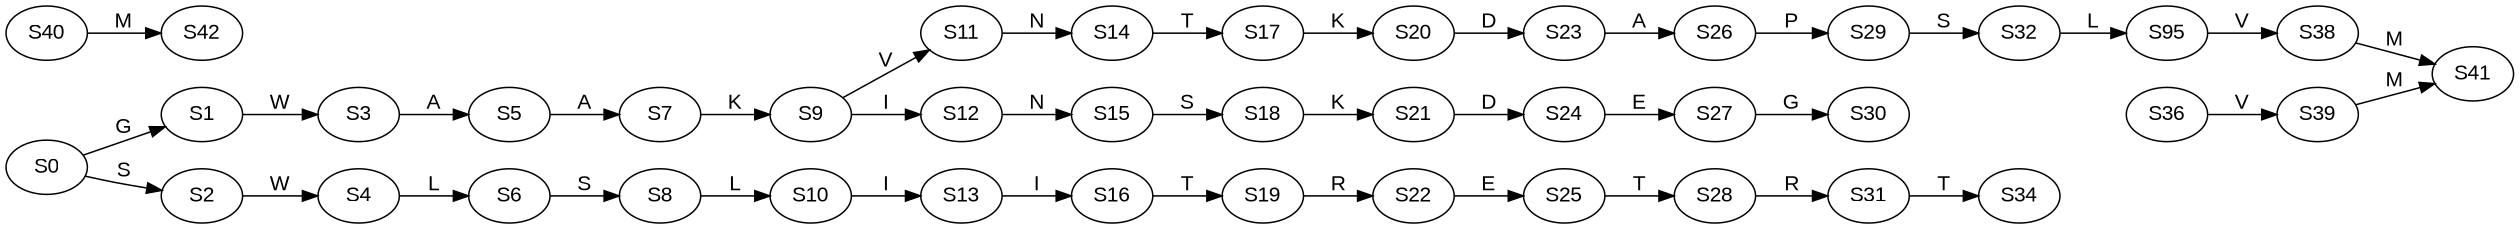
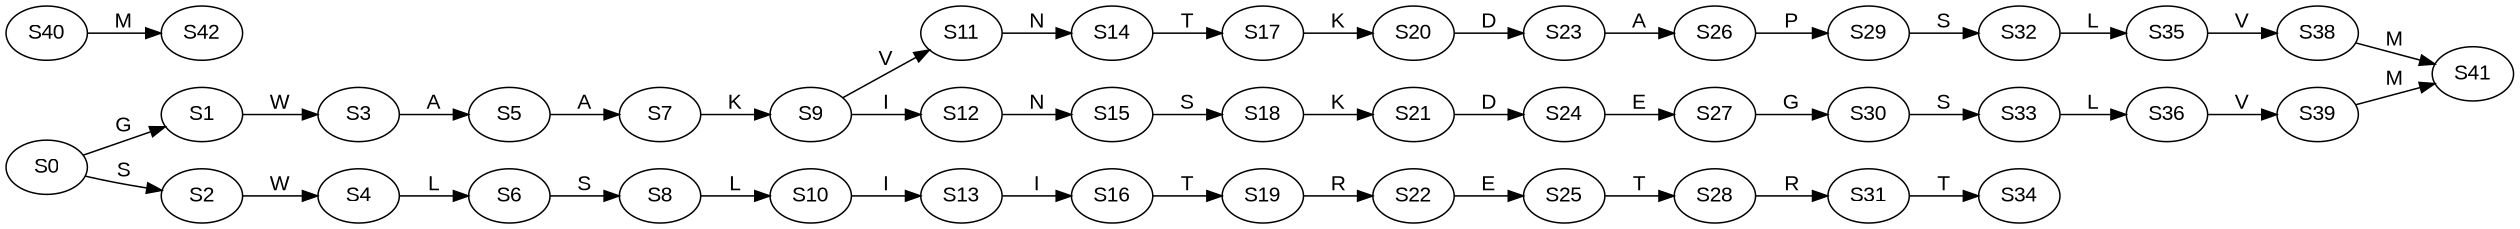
(2167, 33) -> (2167, 33)
none -> (2019, 115)
